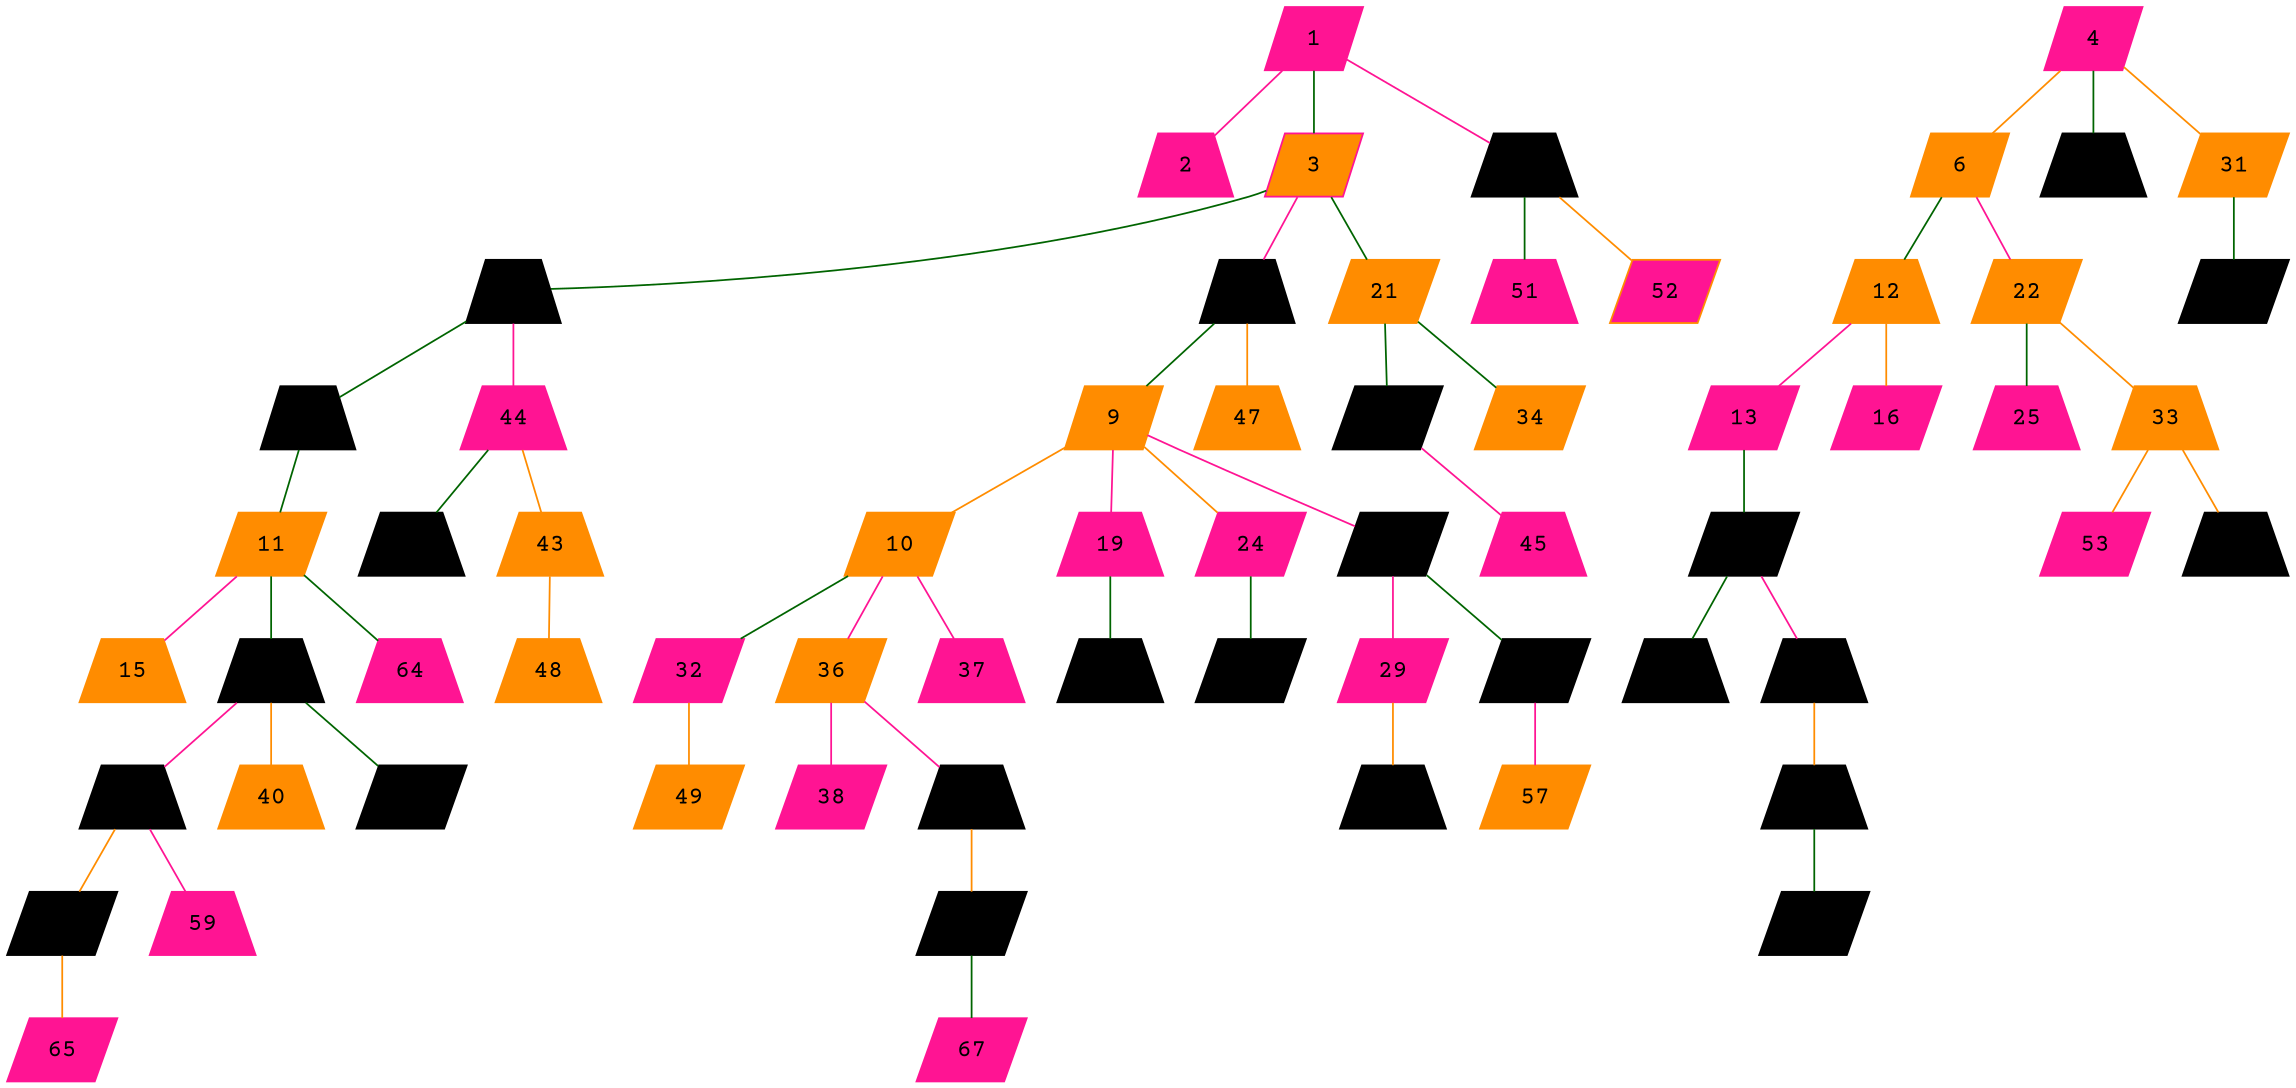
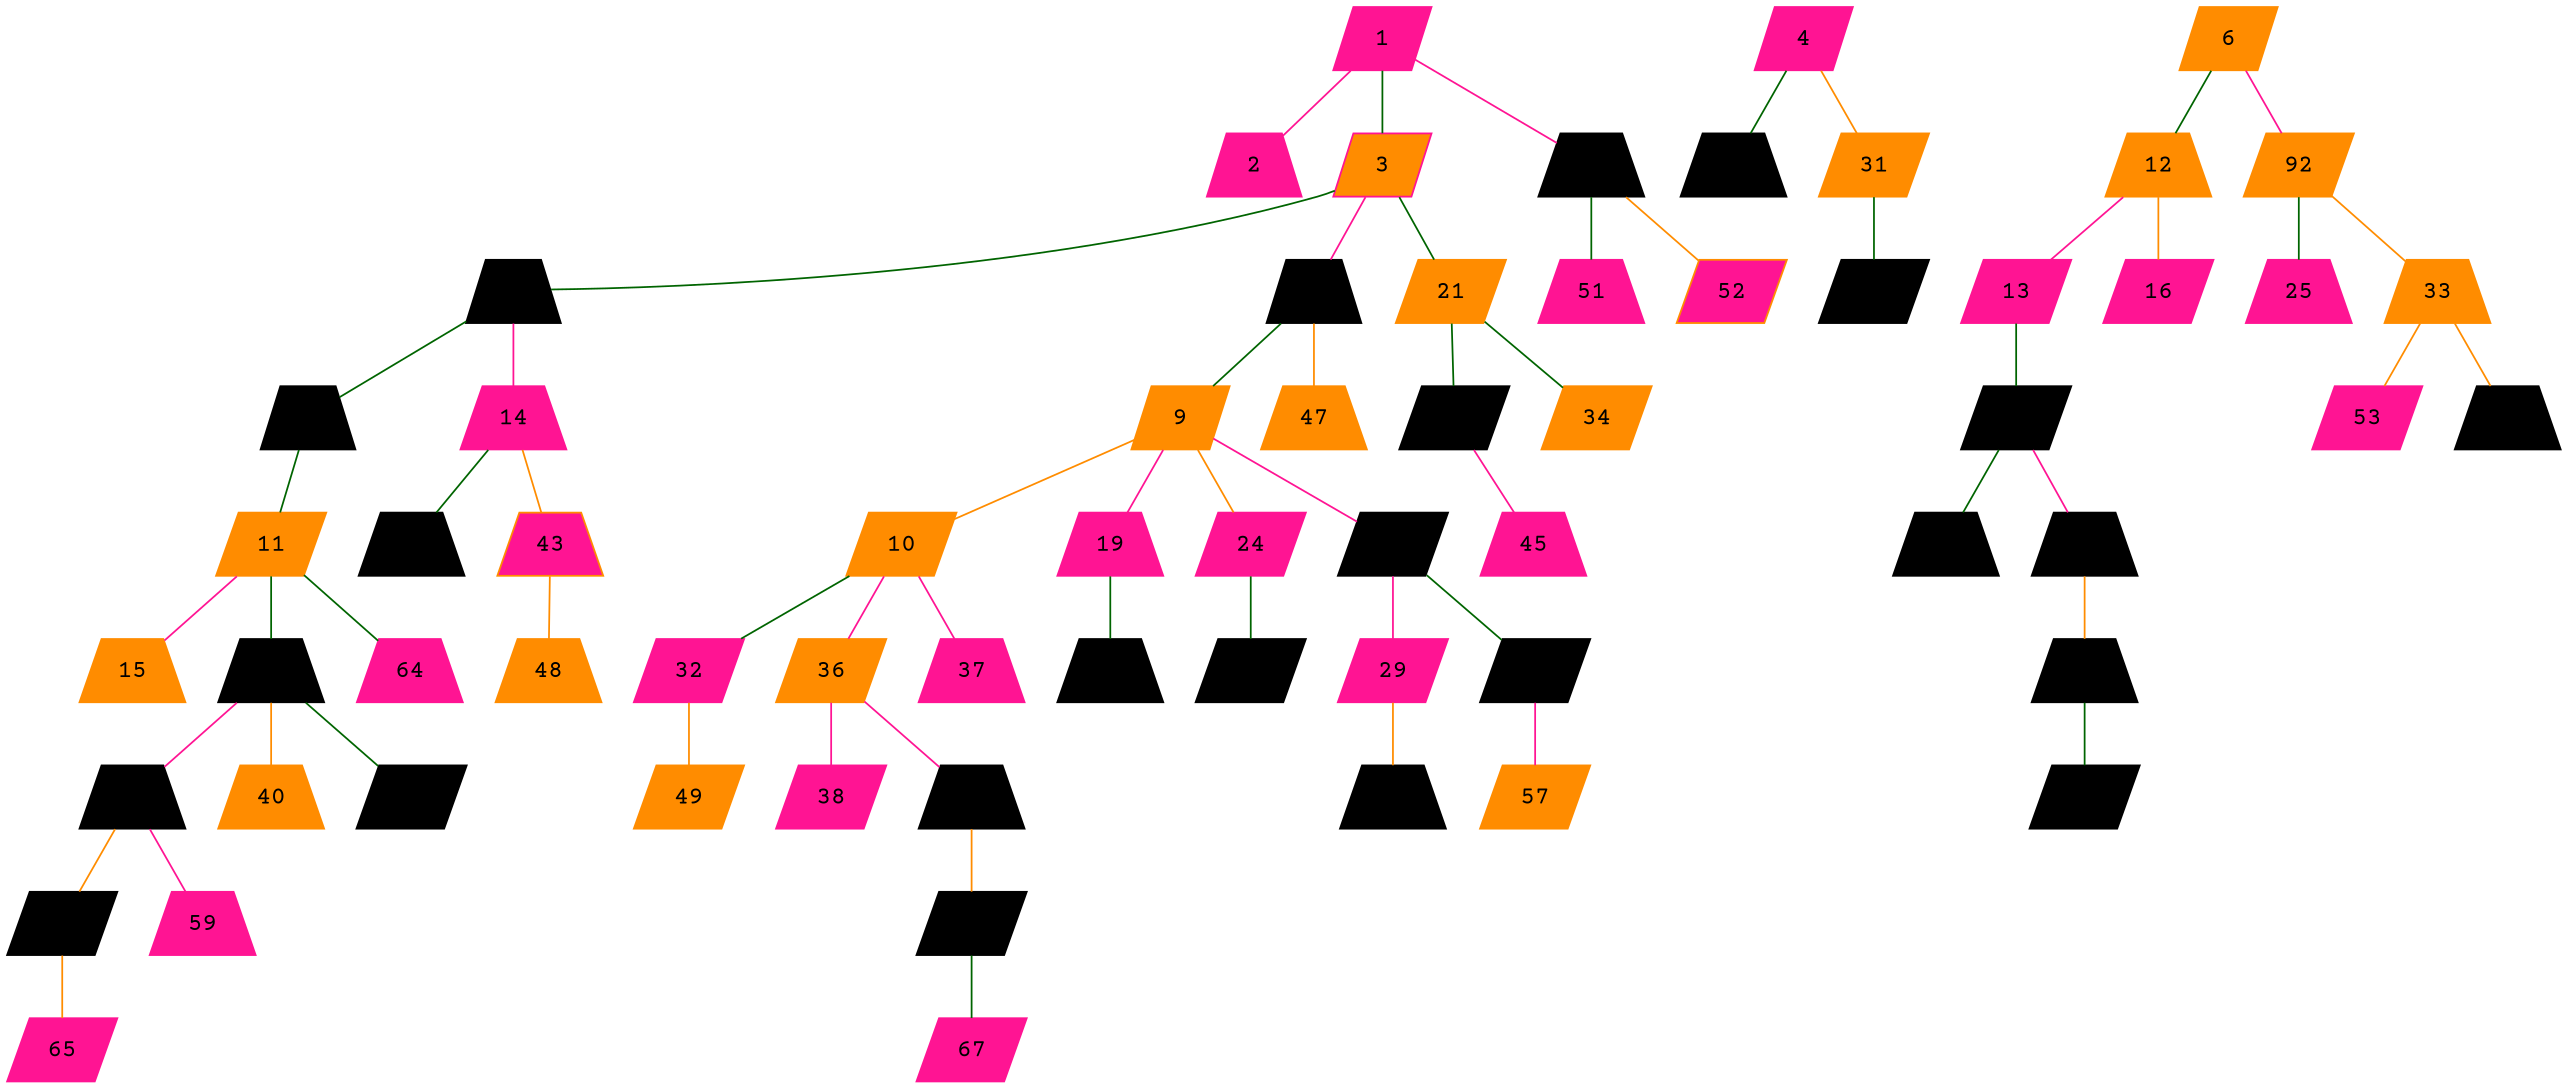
(2027, 102) -> none
(2027, 291) -> (2299, 165)
(513, 418) -> (513, 418)
(550, 544) -> (550, 544)
